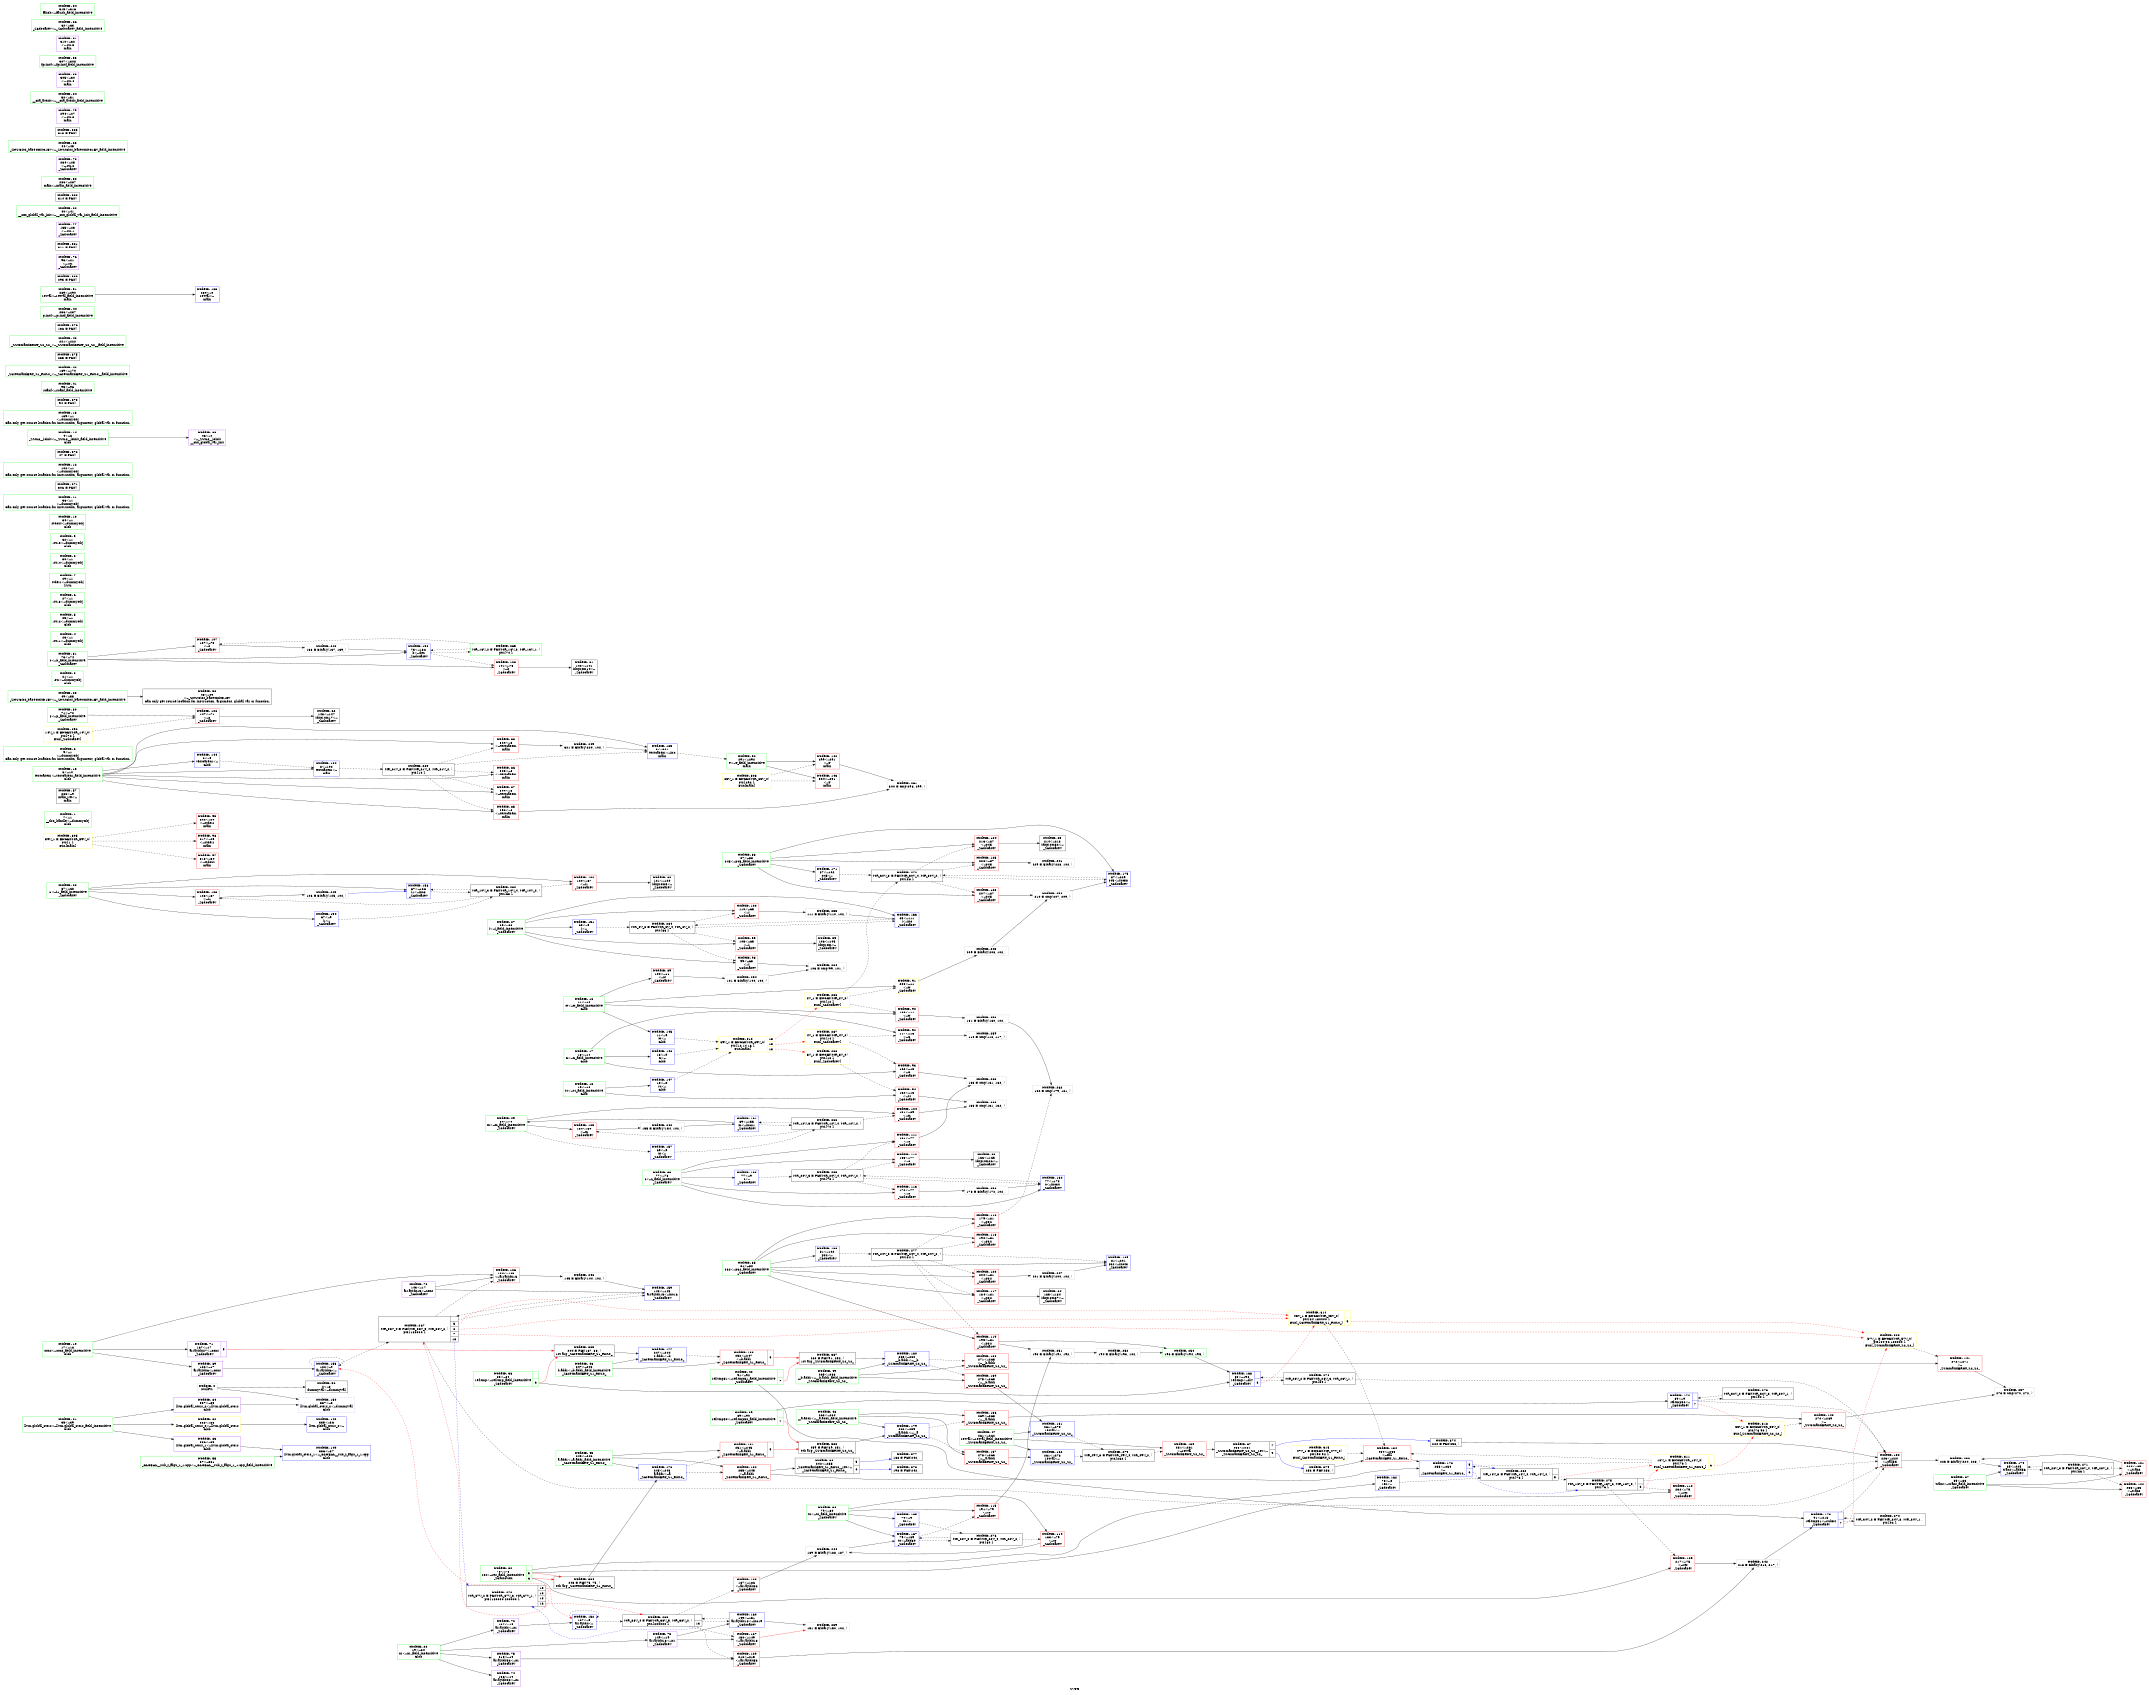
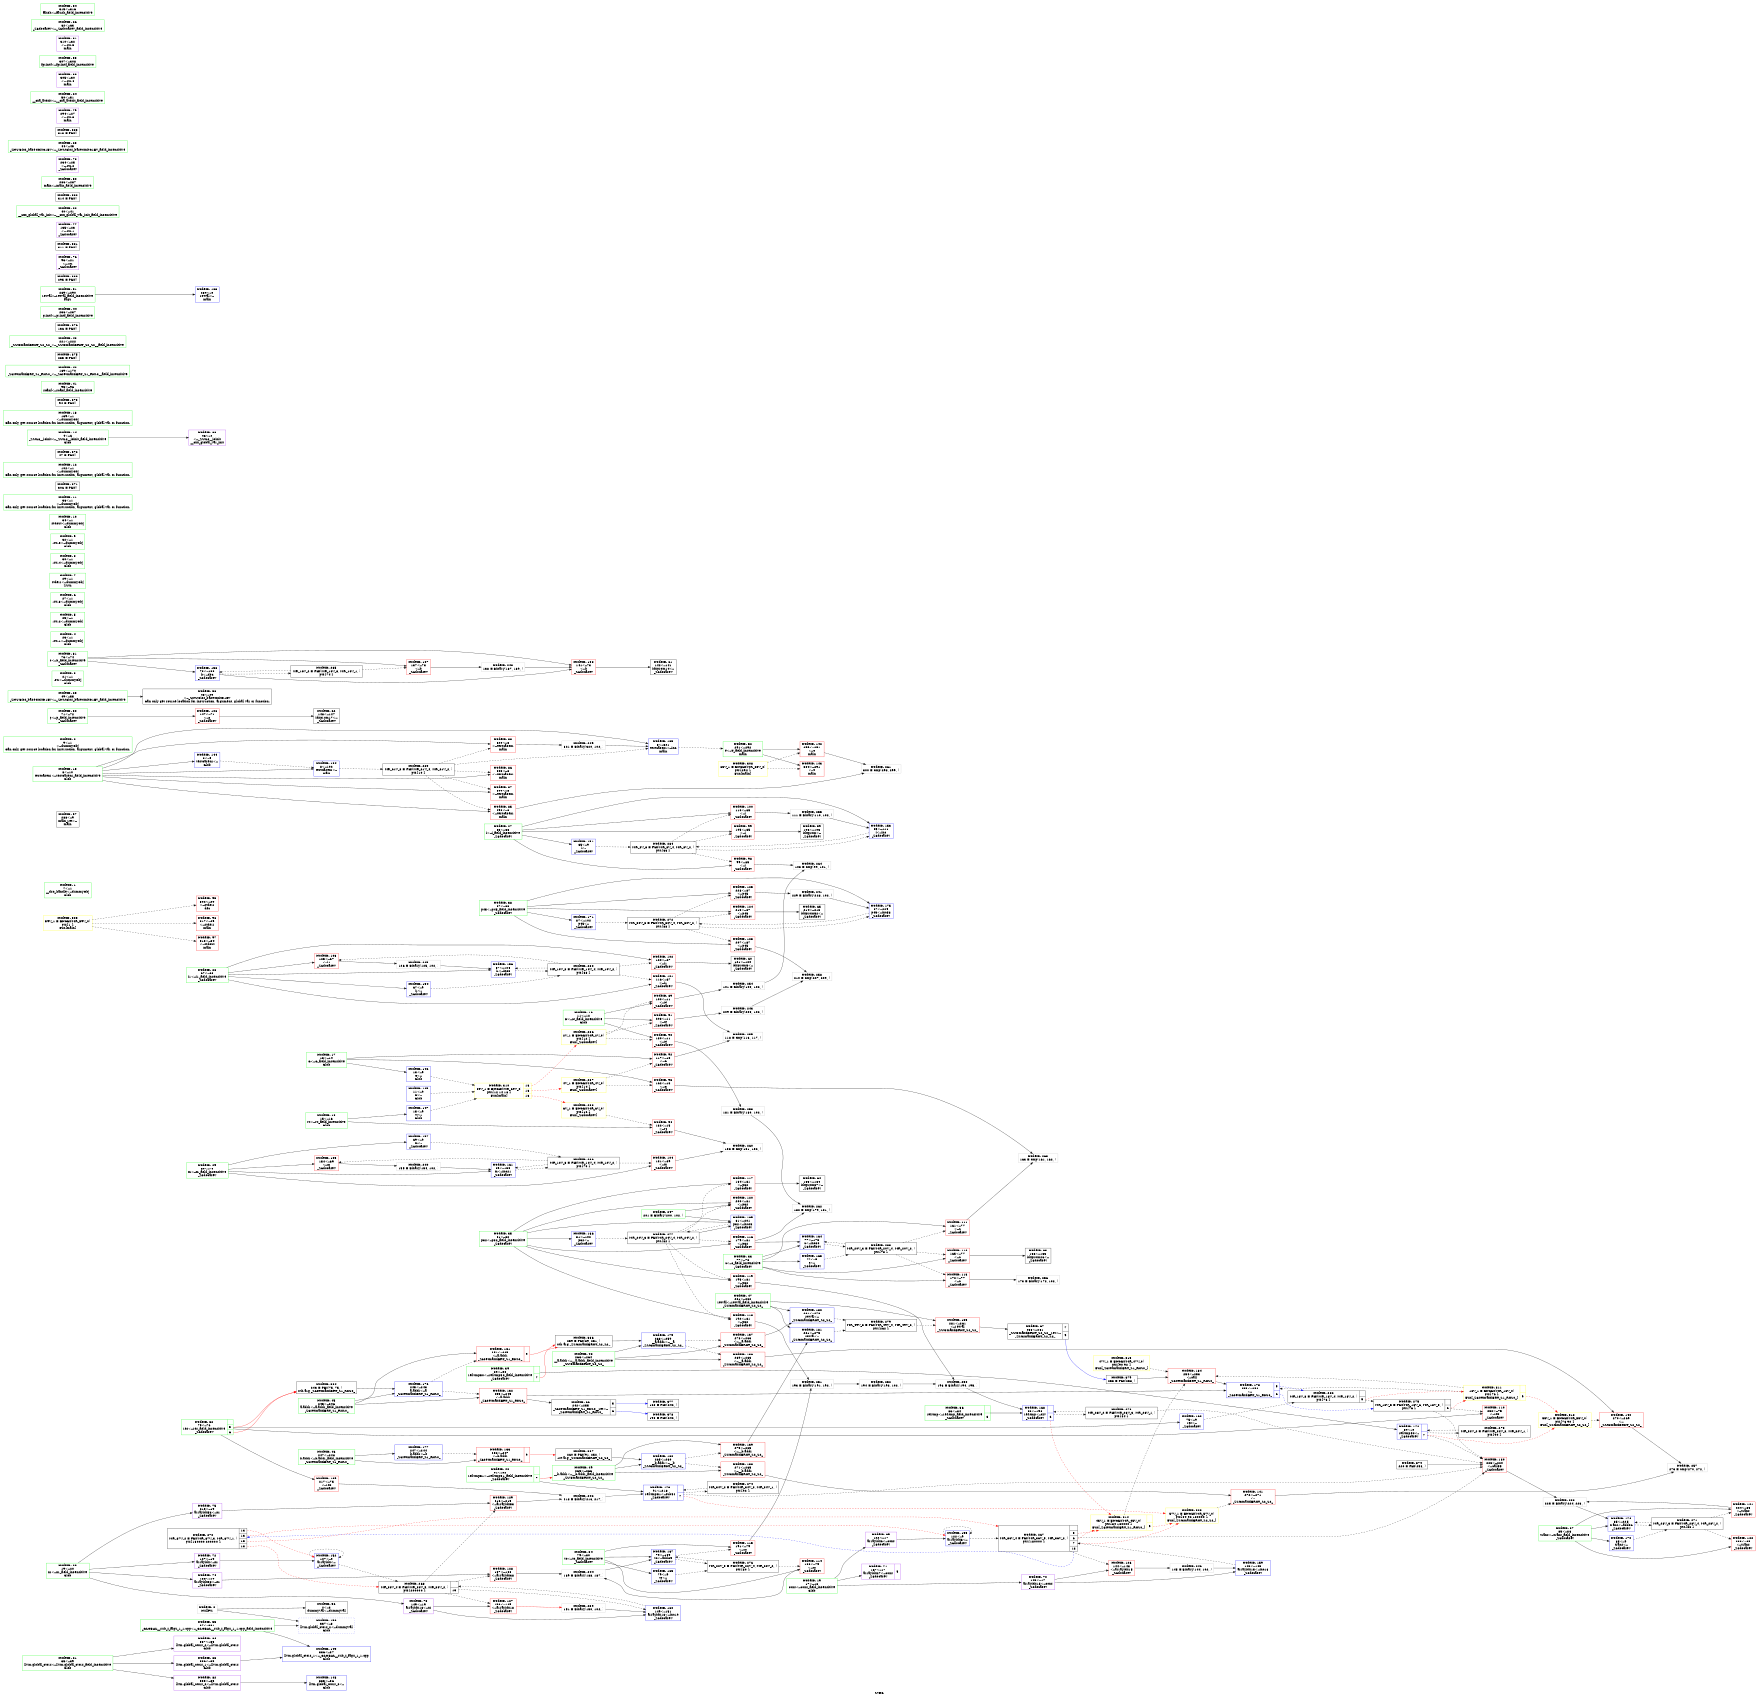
(68, 299) -> (68, 299)
(376, 650) -> (547, 667)
(506, 650) -> (327, 671)
(461, 659) -> (395, 683)
(68, 734) -> none
(207, 826) -> (207, 909)
(1087, 887) -> (848, 903)
(376, 892) -> (465, 967)
(867, 938) -> (625, 1015)
none -> (663, 981)
(907, 986) -> (663, 1021)
(625, 1021) -> none
(632, 1119) -> (358, 1175)
(586, 1146) -> (316, 1149)
(1033, 1161) -> (781, 1231)
(1023, 1186) -> (776, 1242)
none -> (710, 1227)
(1023, 1257) -> (714, 1230)
(1053, 1275) -> (663, 1214)
(1014, 1276) -> (707, 1208)
(290, 1295) -> (928, 1584)
(550, 1305) -> none
(1014, 1346) -> (786, 1343)
(584, 1351) -> none
(1184, 1353) -> (958, 1384)
(789, 1372) -> (545, 1478)
(268, 1405) -> (285, 1626)
(207, 1424) -> (207, 1683)
(1351, 1438) -> none
(1642, 1522) -> none
none -> (1621, 1543)
none -> (355, 1577)
(503, 1578) -> (204, 1432)
(784, 1623) -> (625, 1611)
(609, 1633) -> none
